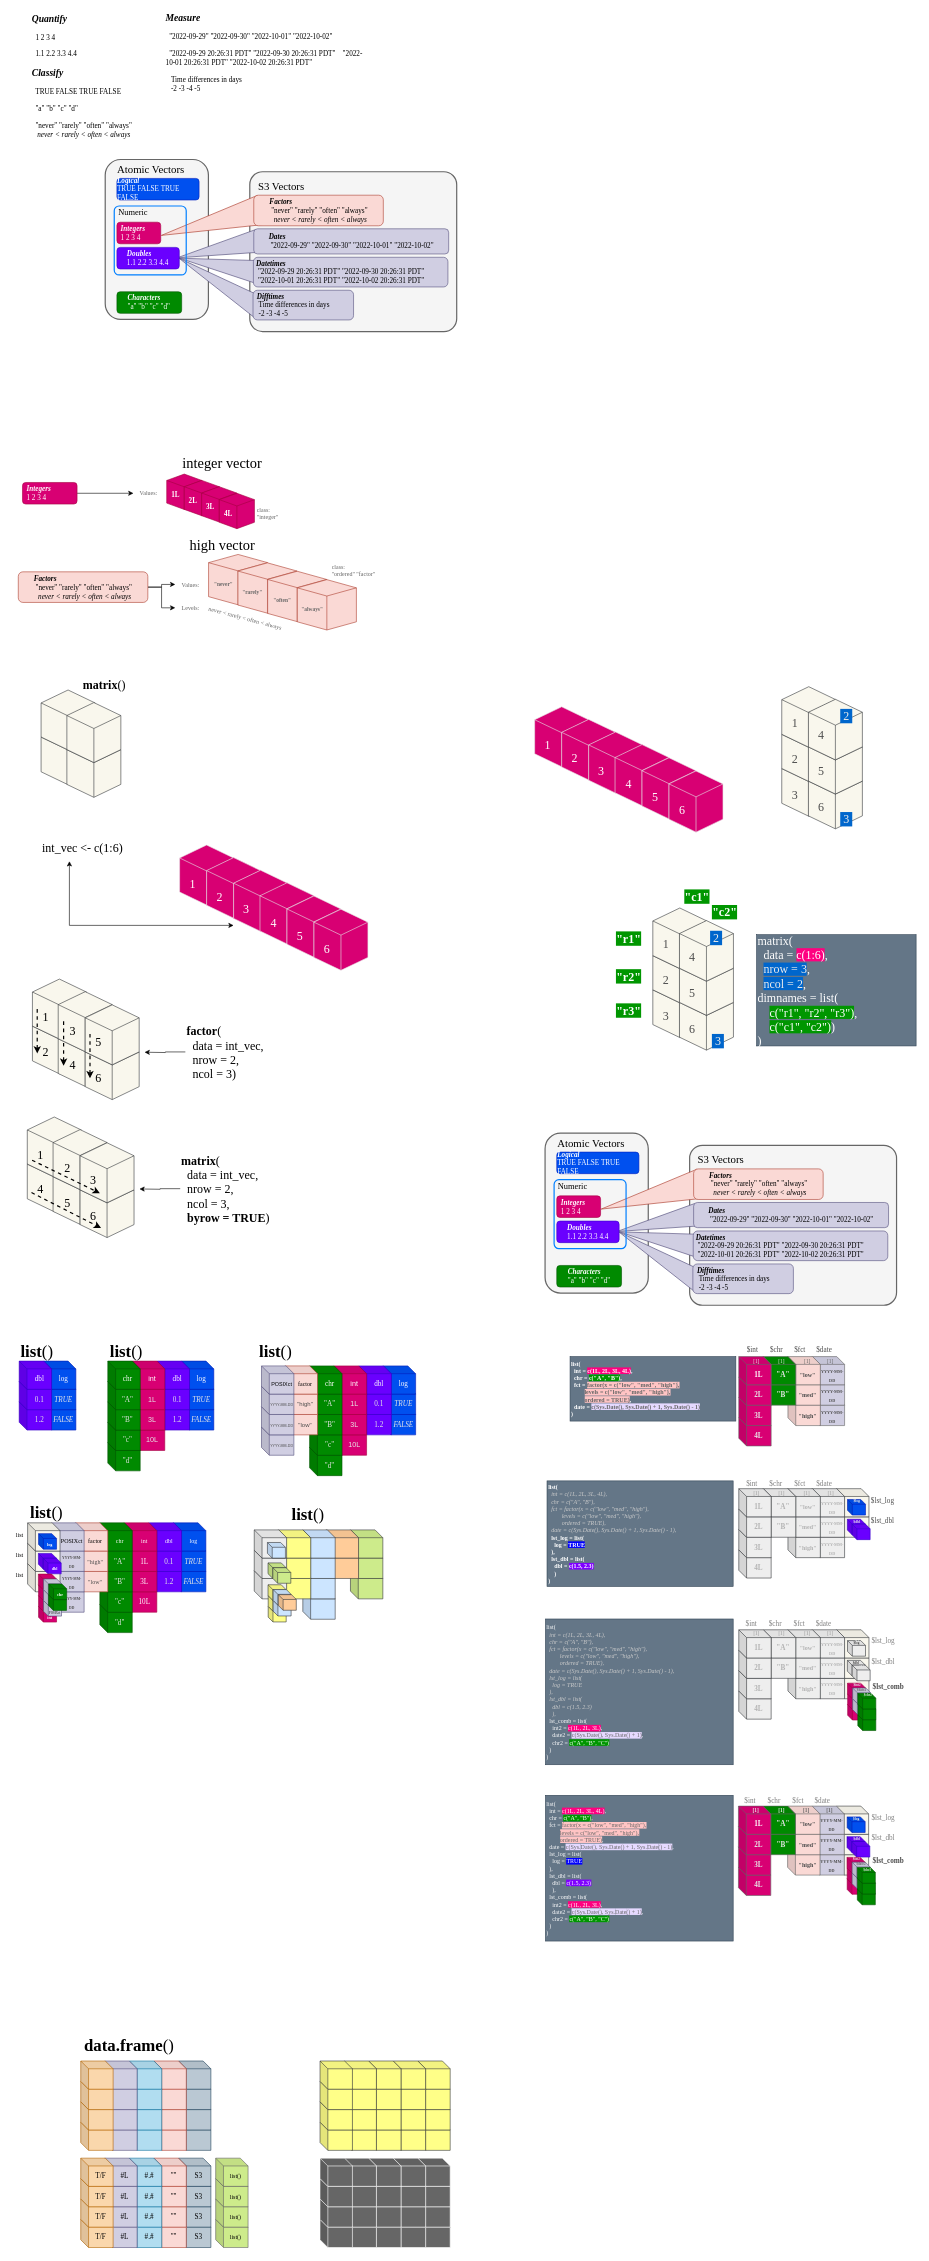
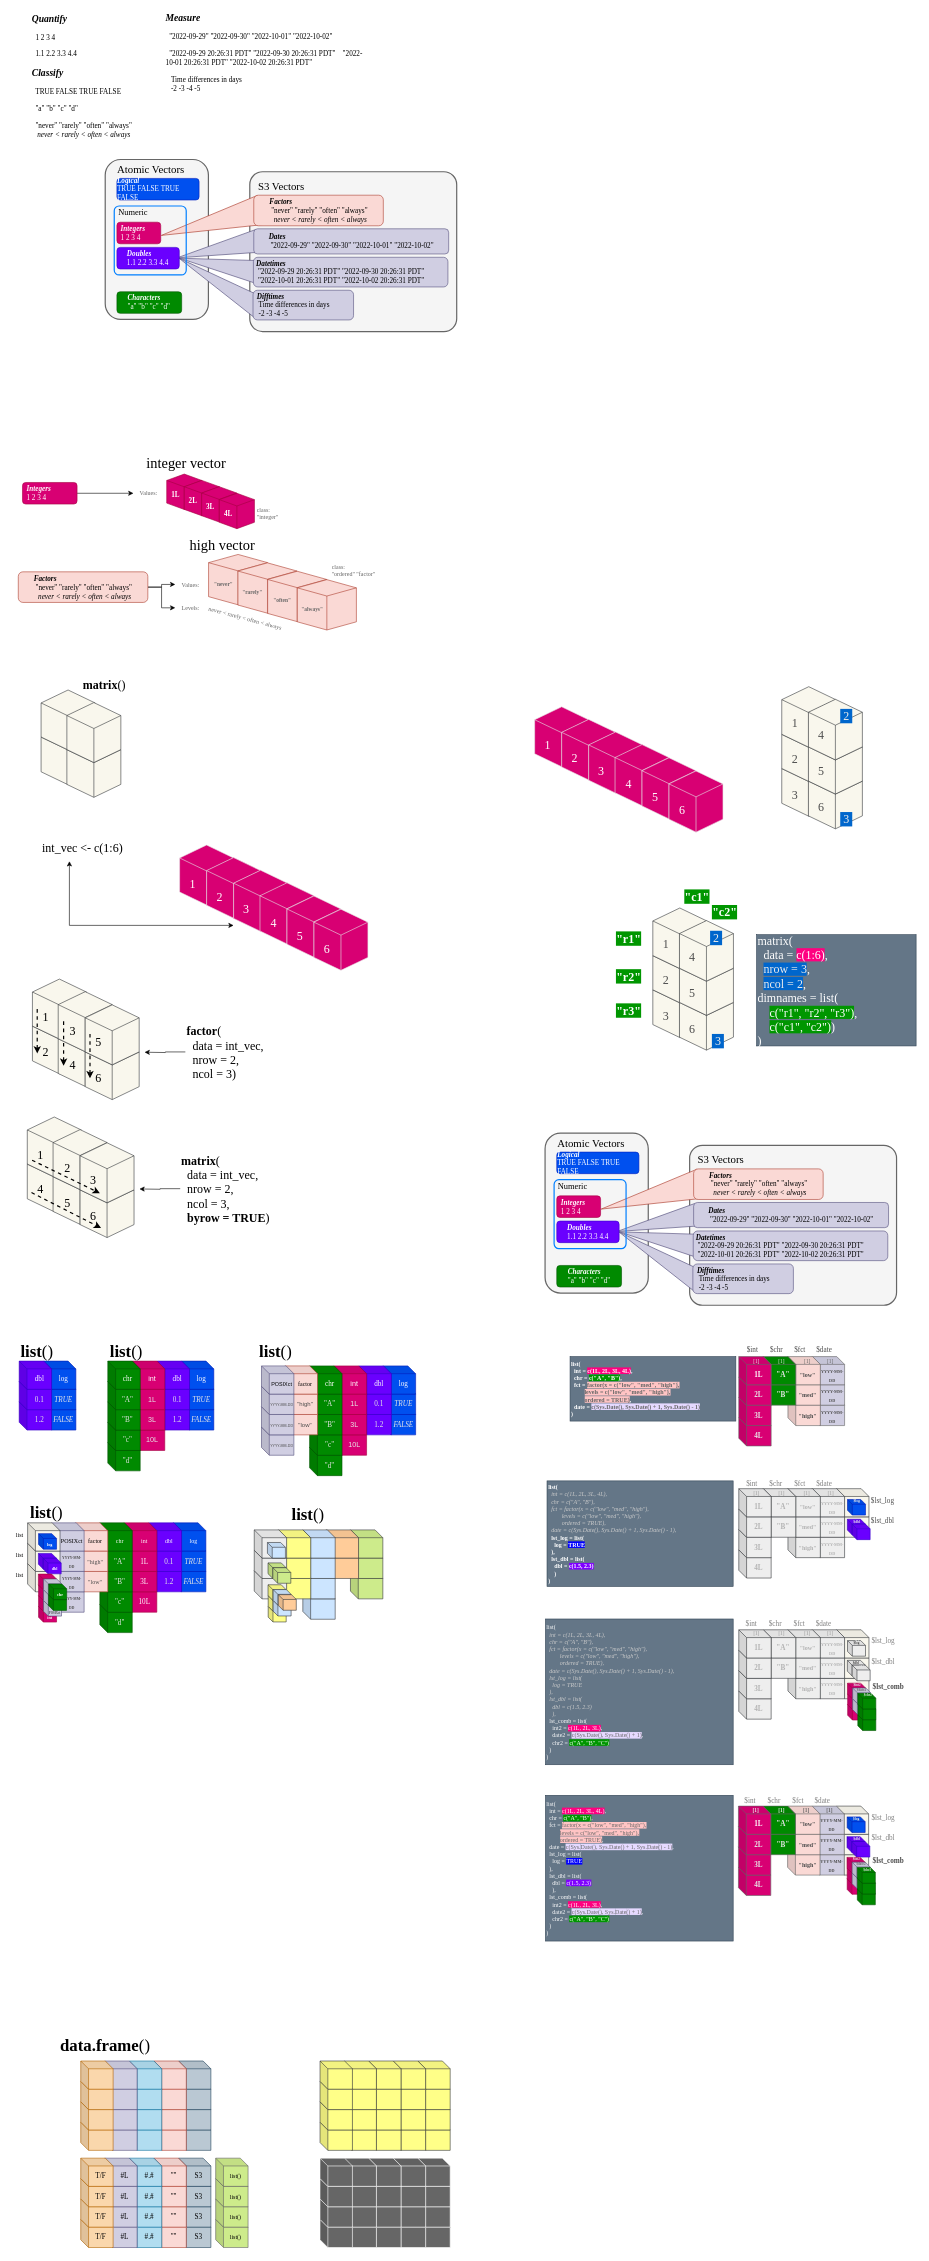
(237, 463) -> (201, 463)
(137, 2045) -> (113, 2045)
